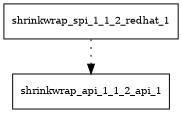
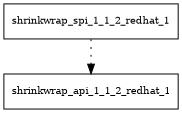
(91, 92) -> (91, 92)
